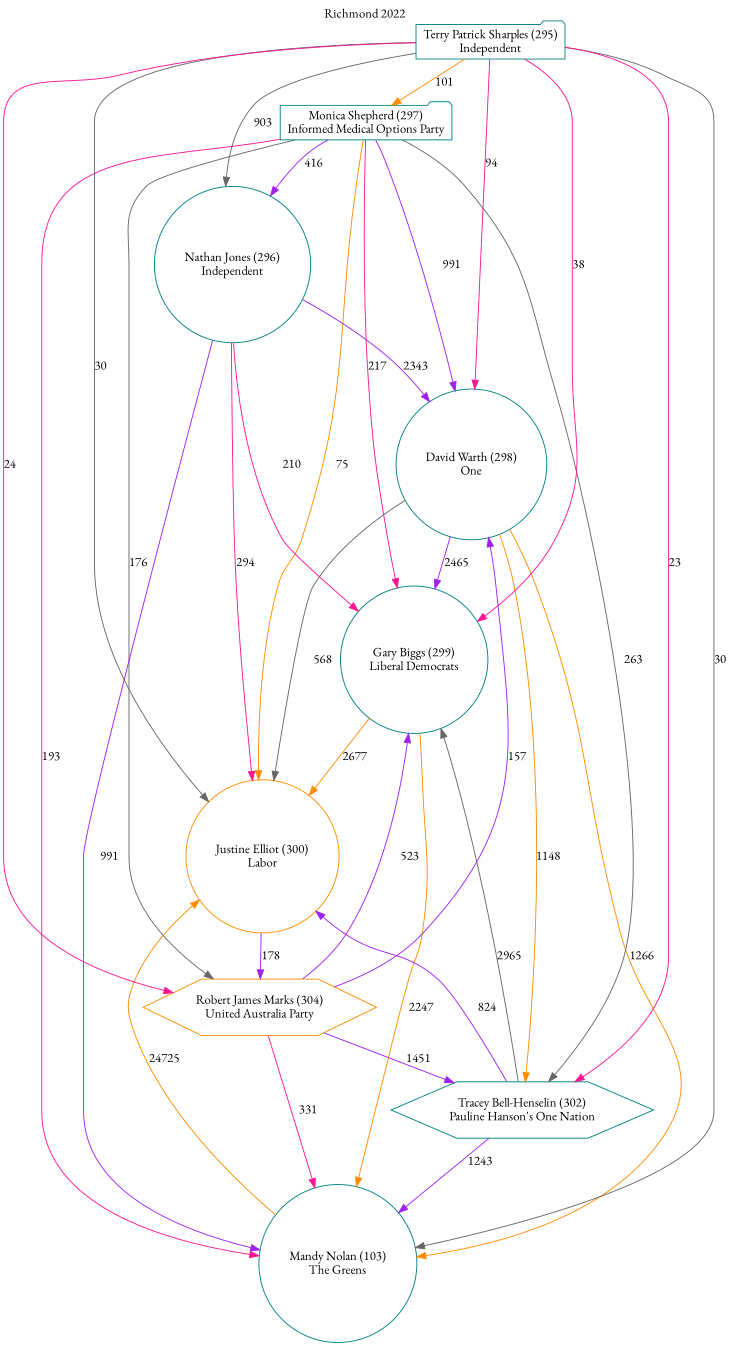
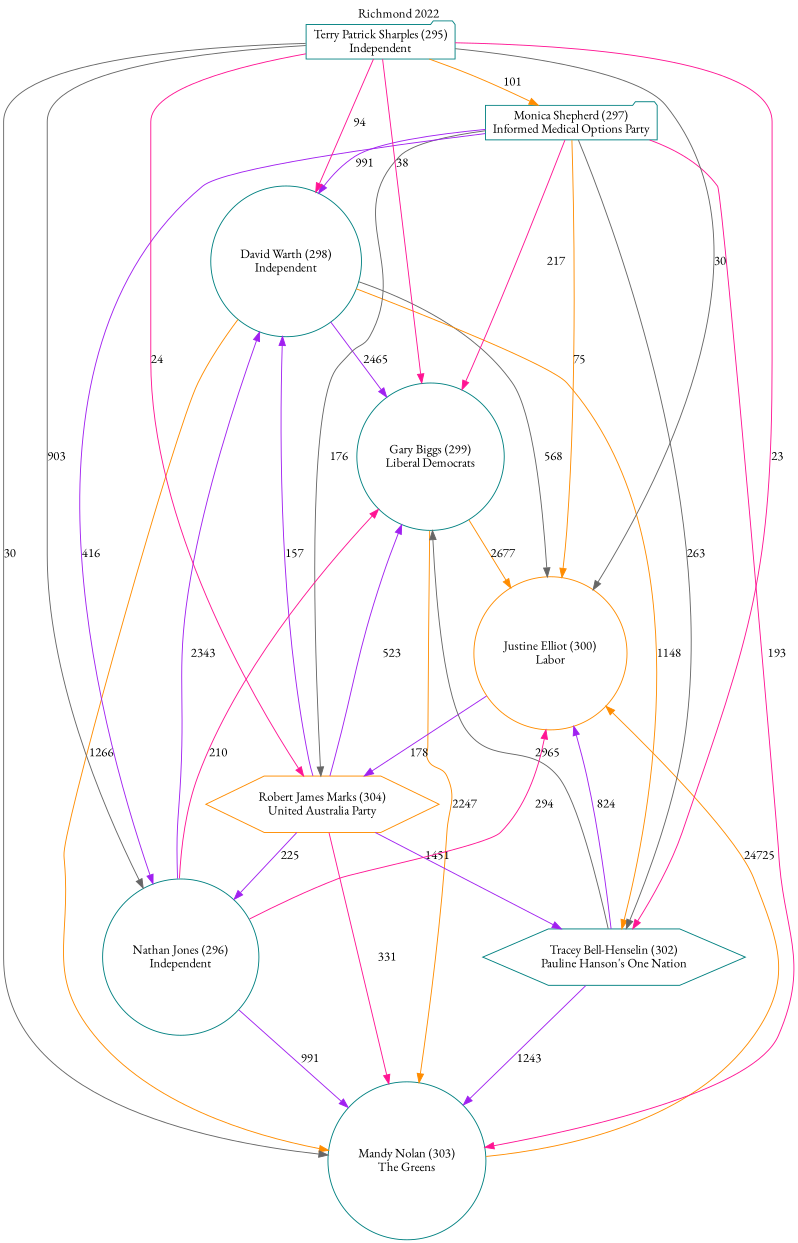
(471, 464) -> (286, 261)
none -> (269, 863)
(338, 1264) -> (407, 1161)
